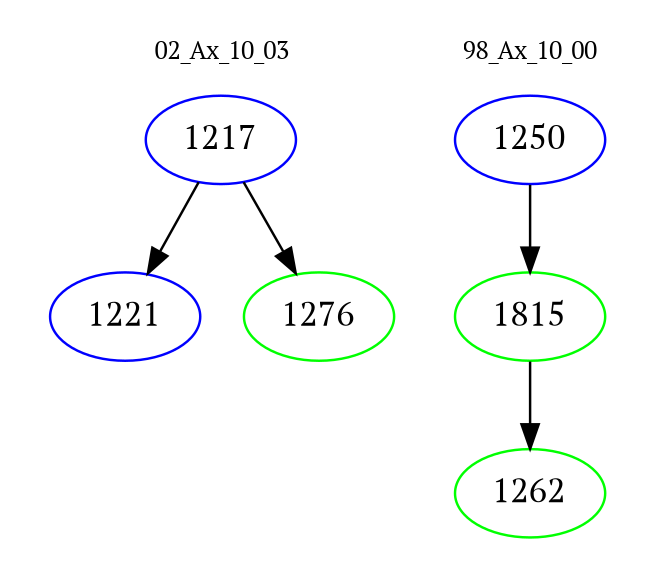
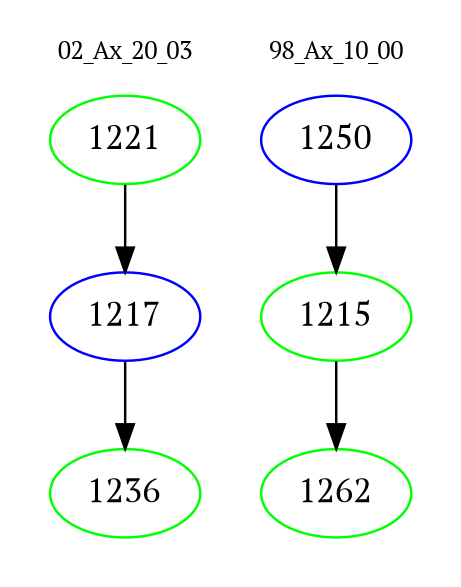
(222, 53) -> (125, 53)
(179, 217) -> (125, 216)
(125, 317) -> (125, 140)
(319, 317) -> (125, 493)
(530, 317) -> (336, 317)
